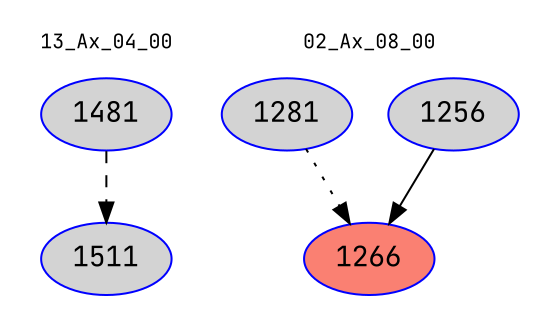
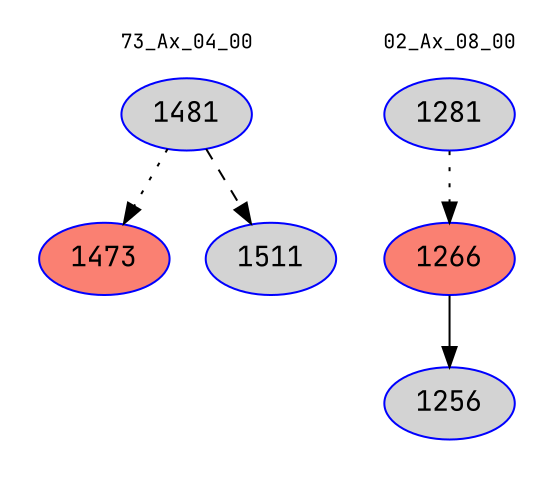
(107, 43) -> (188, 43)
(417, 178) -> (450, 321)
none -> (104, 259)
